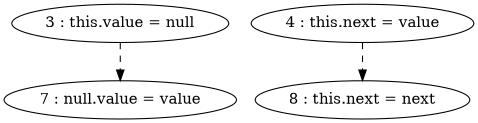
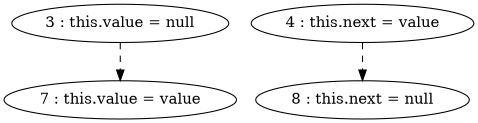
(120, 100) -> (120, 100)
(363, 100) -> (363, 100)
